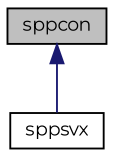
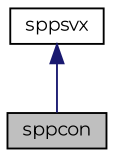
(57, 88) -> (57, 88)
